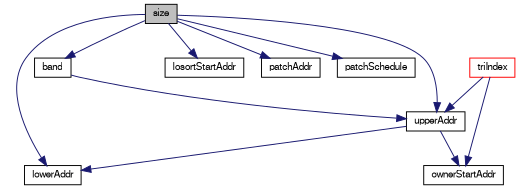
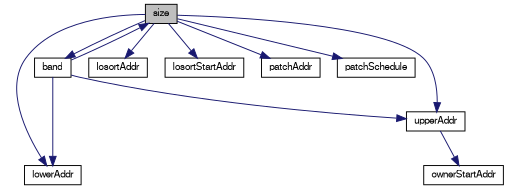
none -> (106, 44)
none -> (118, 68)
(492, 68) -> none
(249, 148) -> (53, 117)
